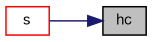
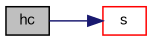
(68, 21) -> (68, 21)
